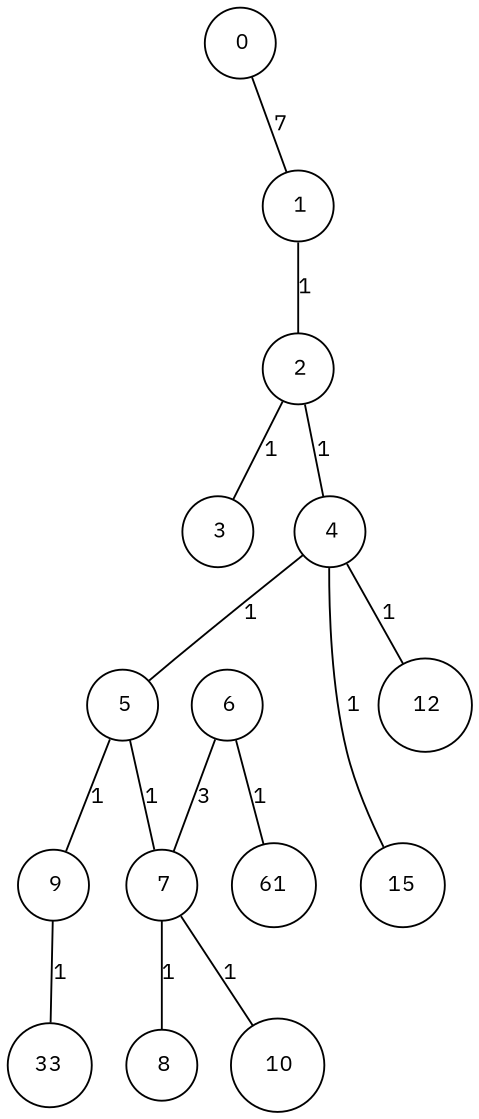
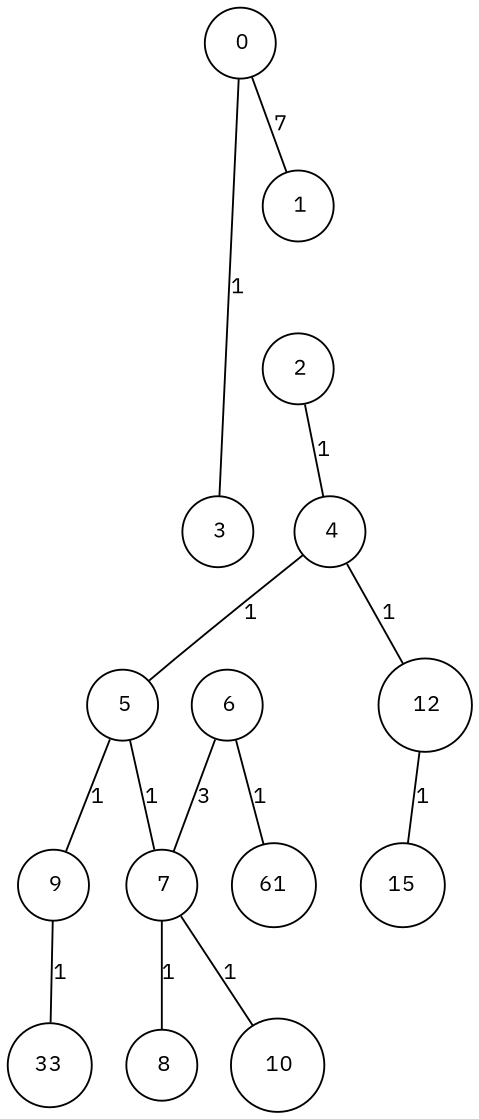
(298, 288) -> none
(258, 450) -> (229, 287)
(339, 711) -> (414, 797)
